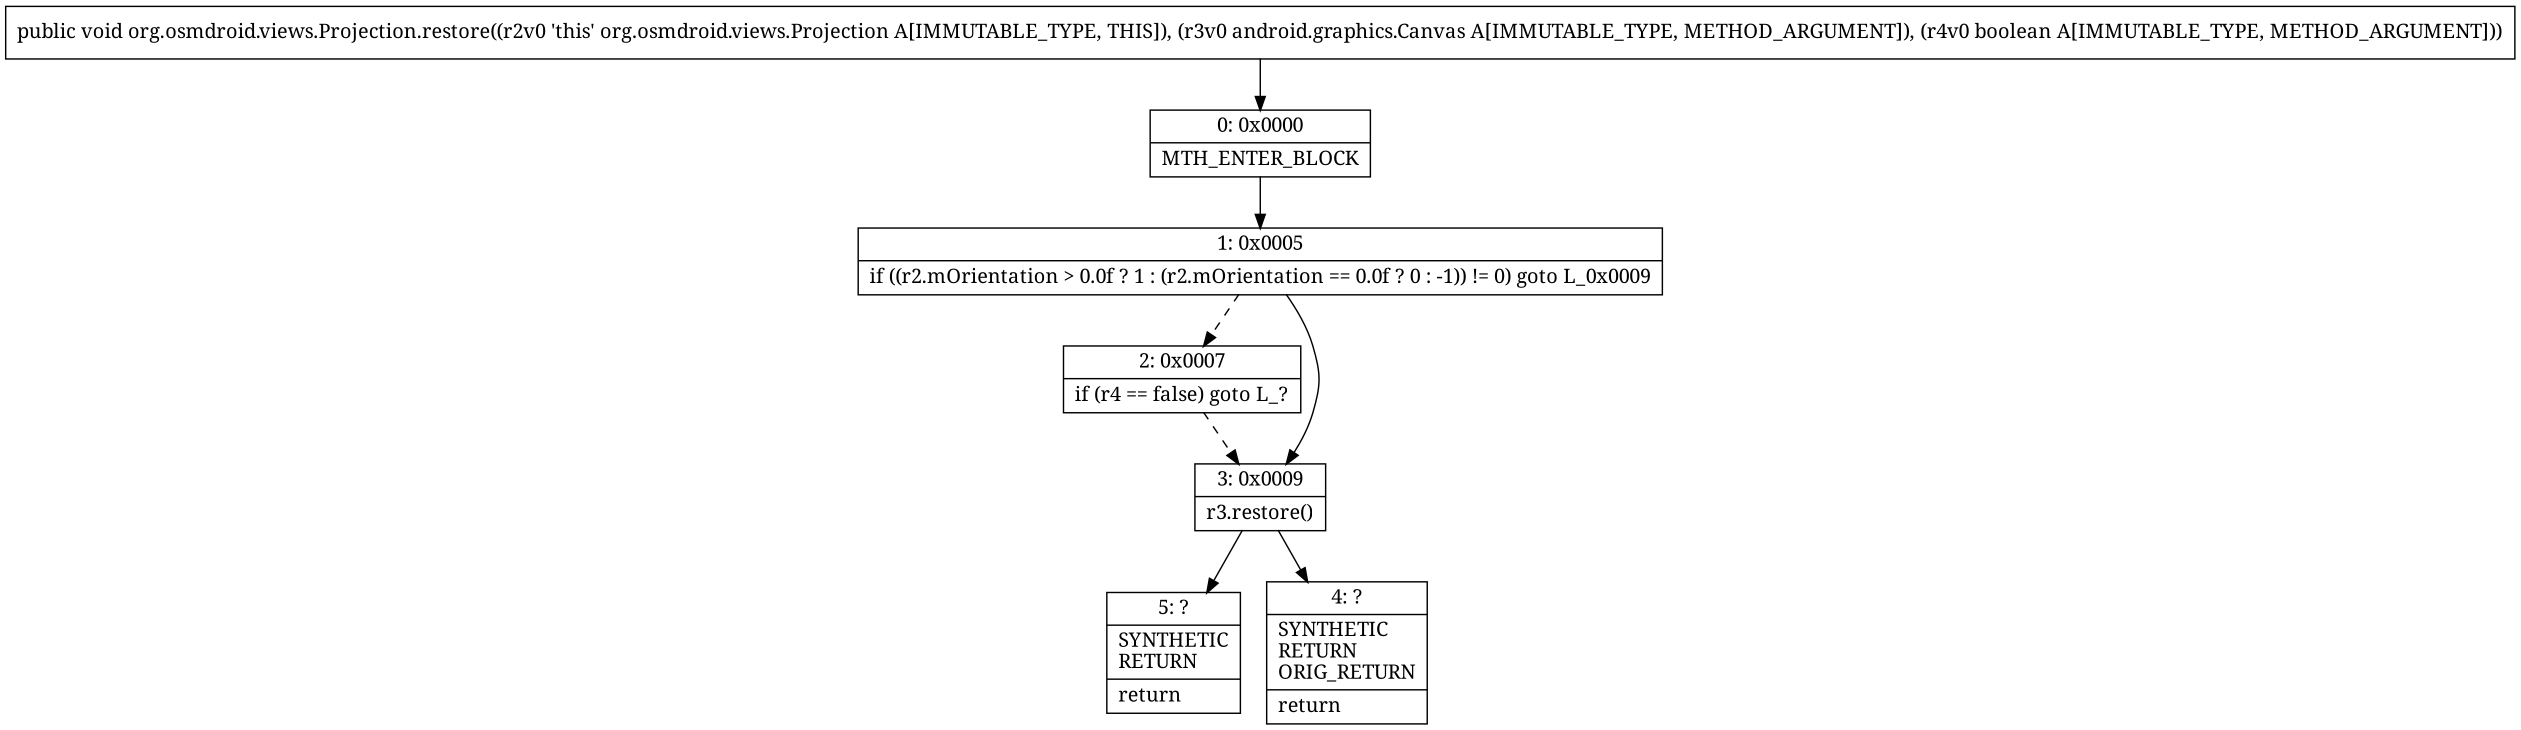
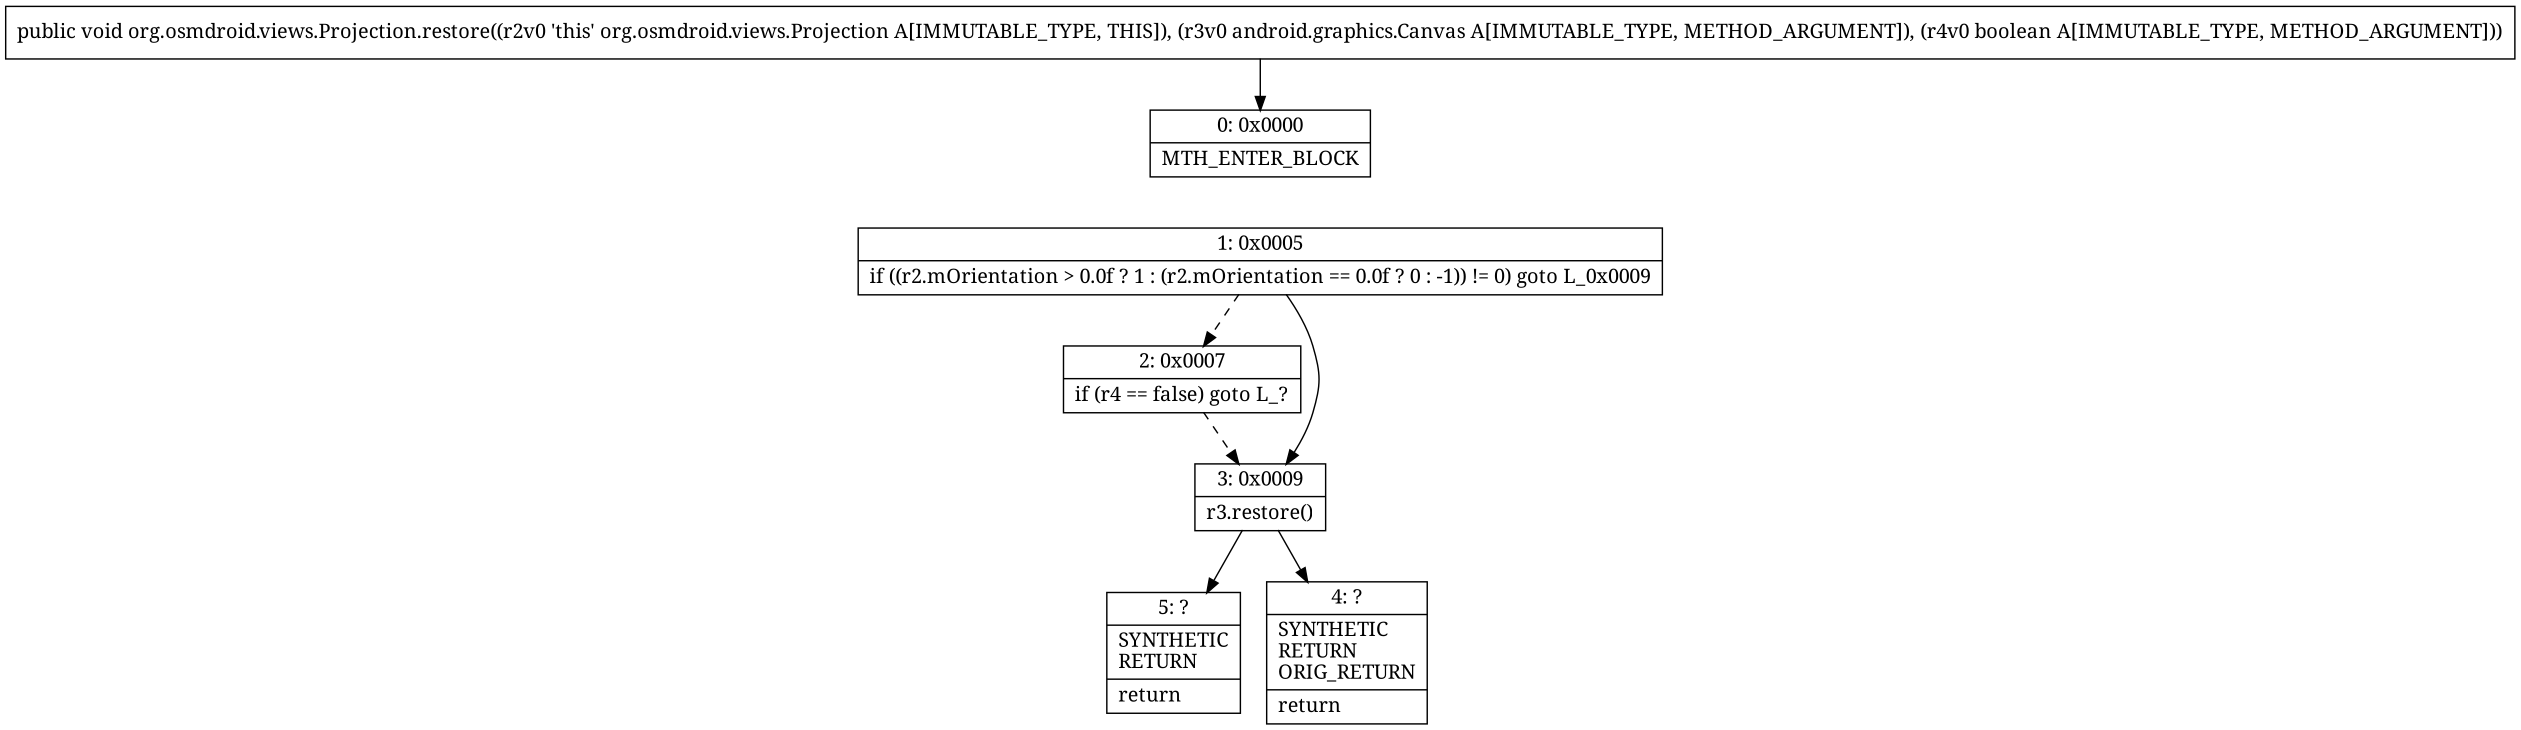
(1260, 195) -> none
